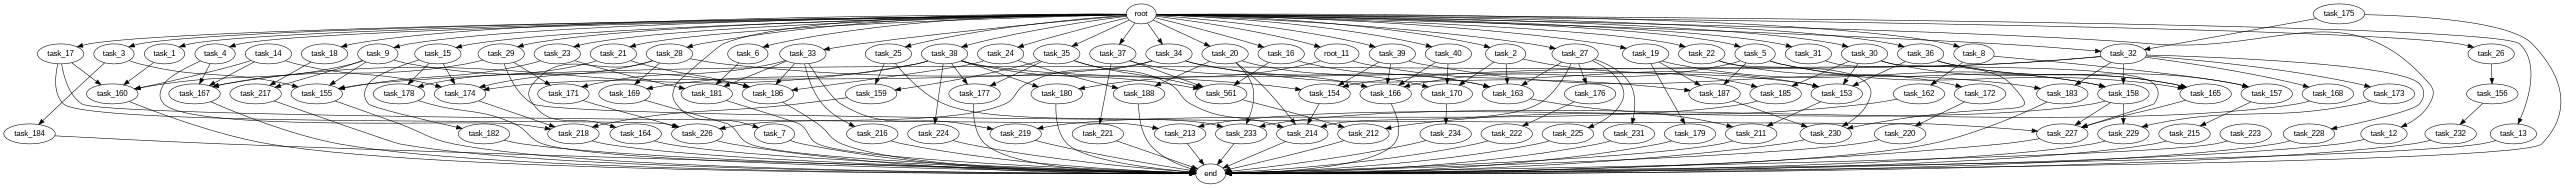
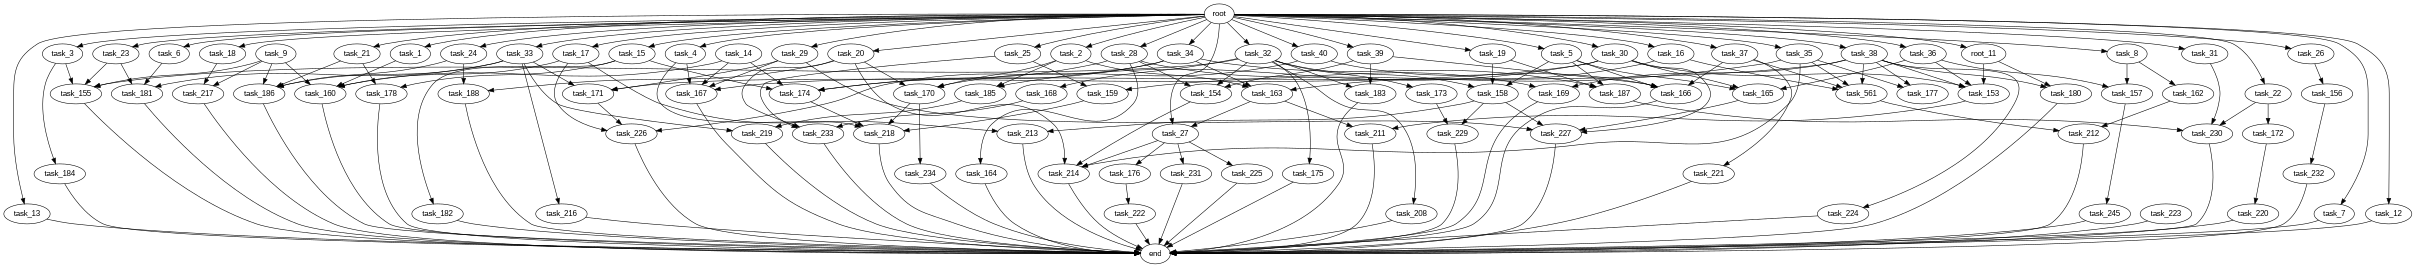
(762, 21) -> none
(2225, 35) -> (1306, 104)
(1544, 72) -> (1223, 113)
none -> (1108, 81)
none -> (901, 112)
(1690, 134) -> none
(2184, 134) -> (2105, 214)
(2309, 134) -> (1411, 214)
(1009, 156) -> none
